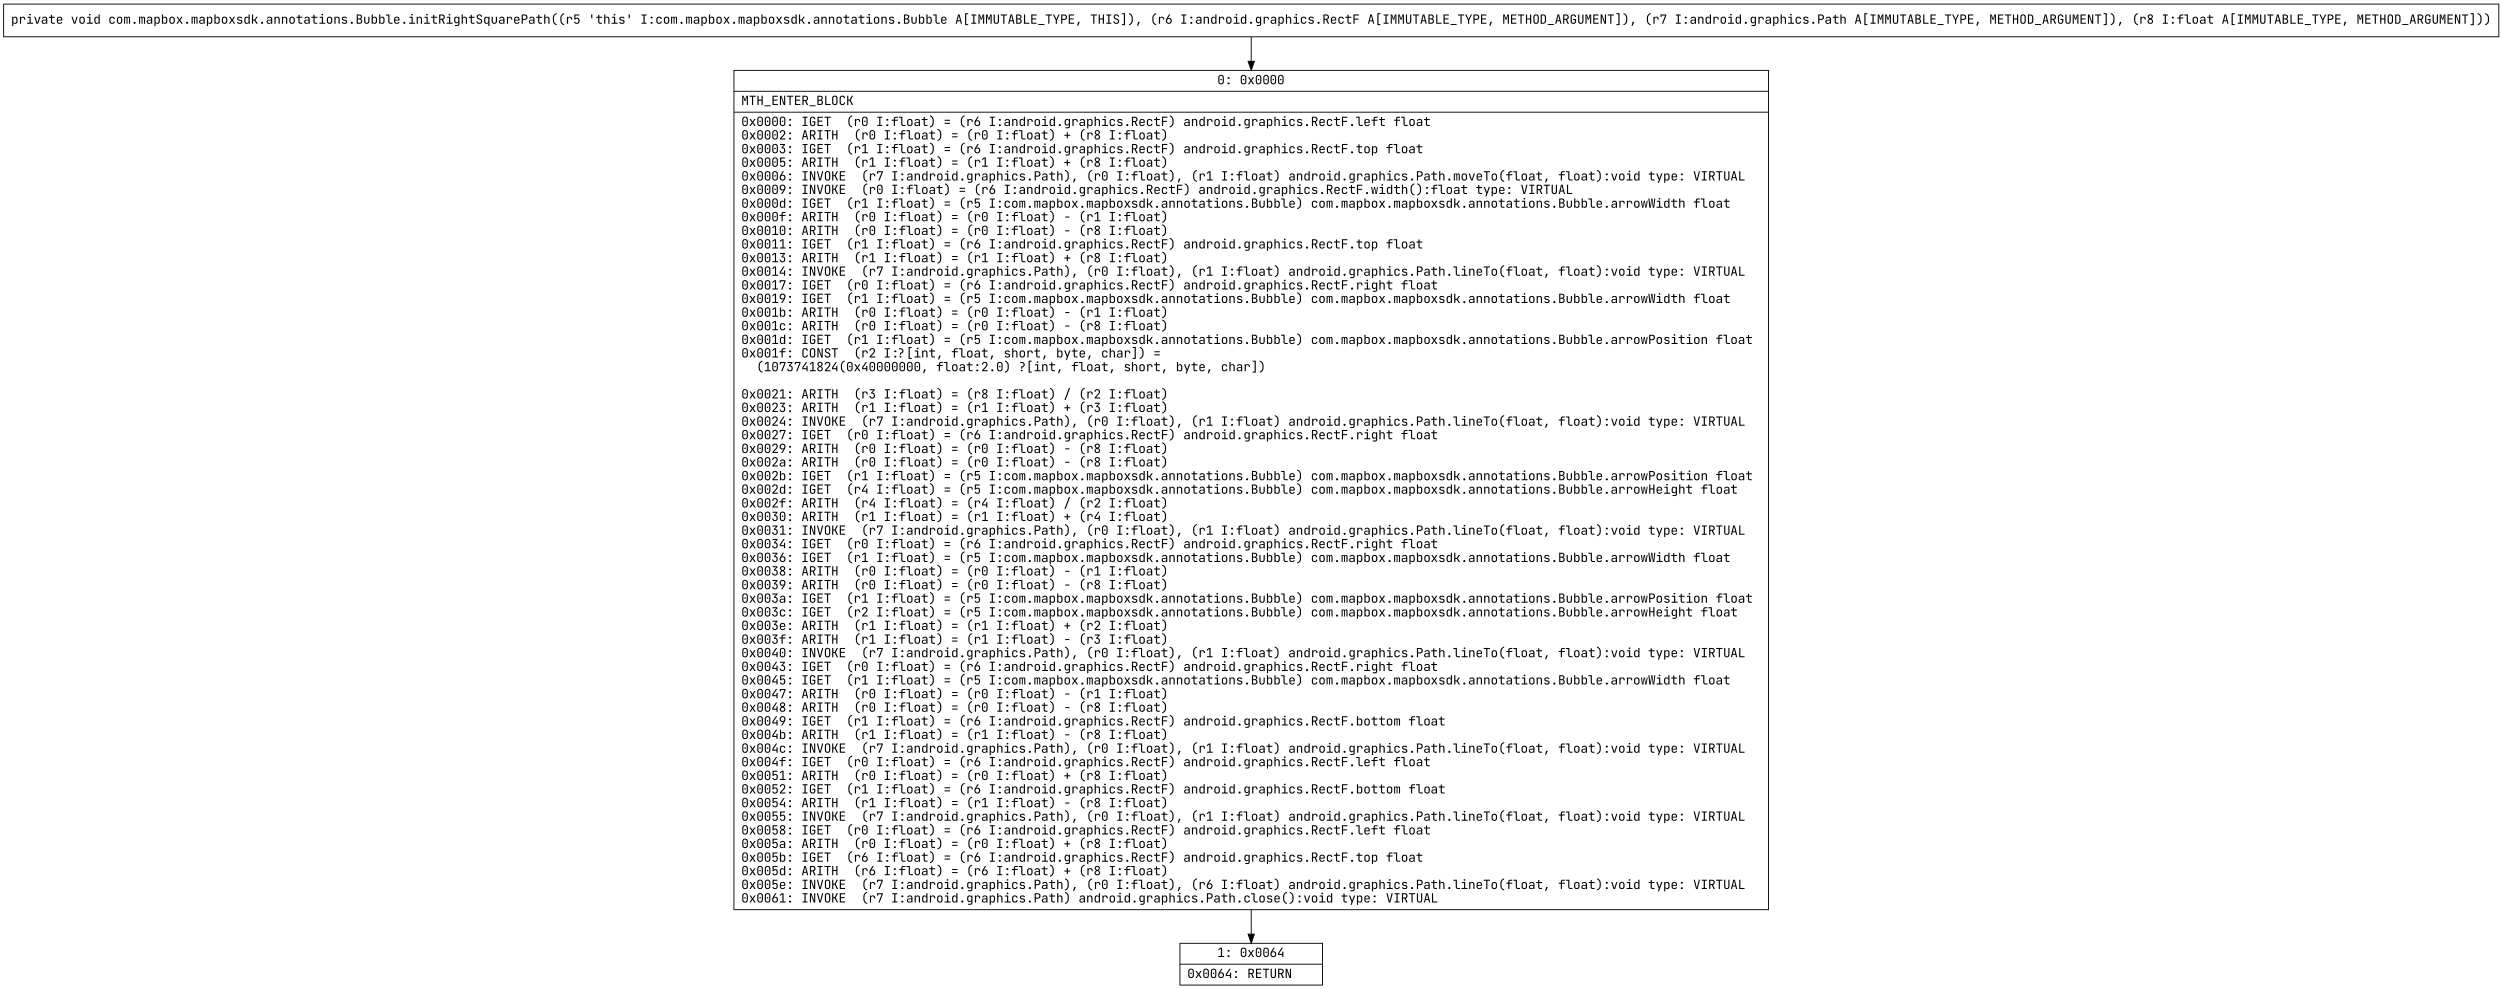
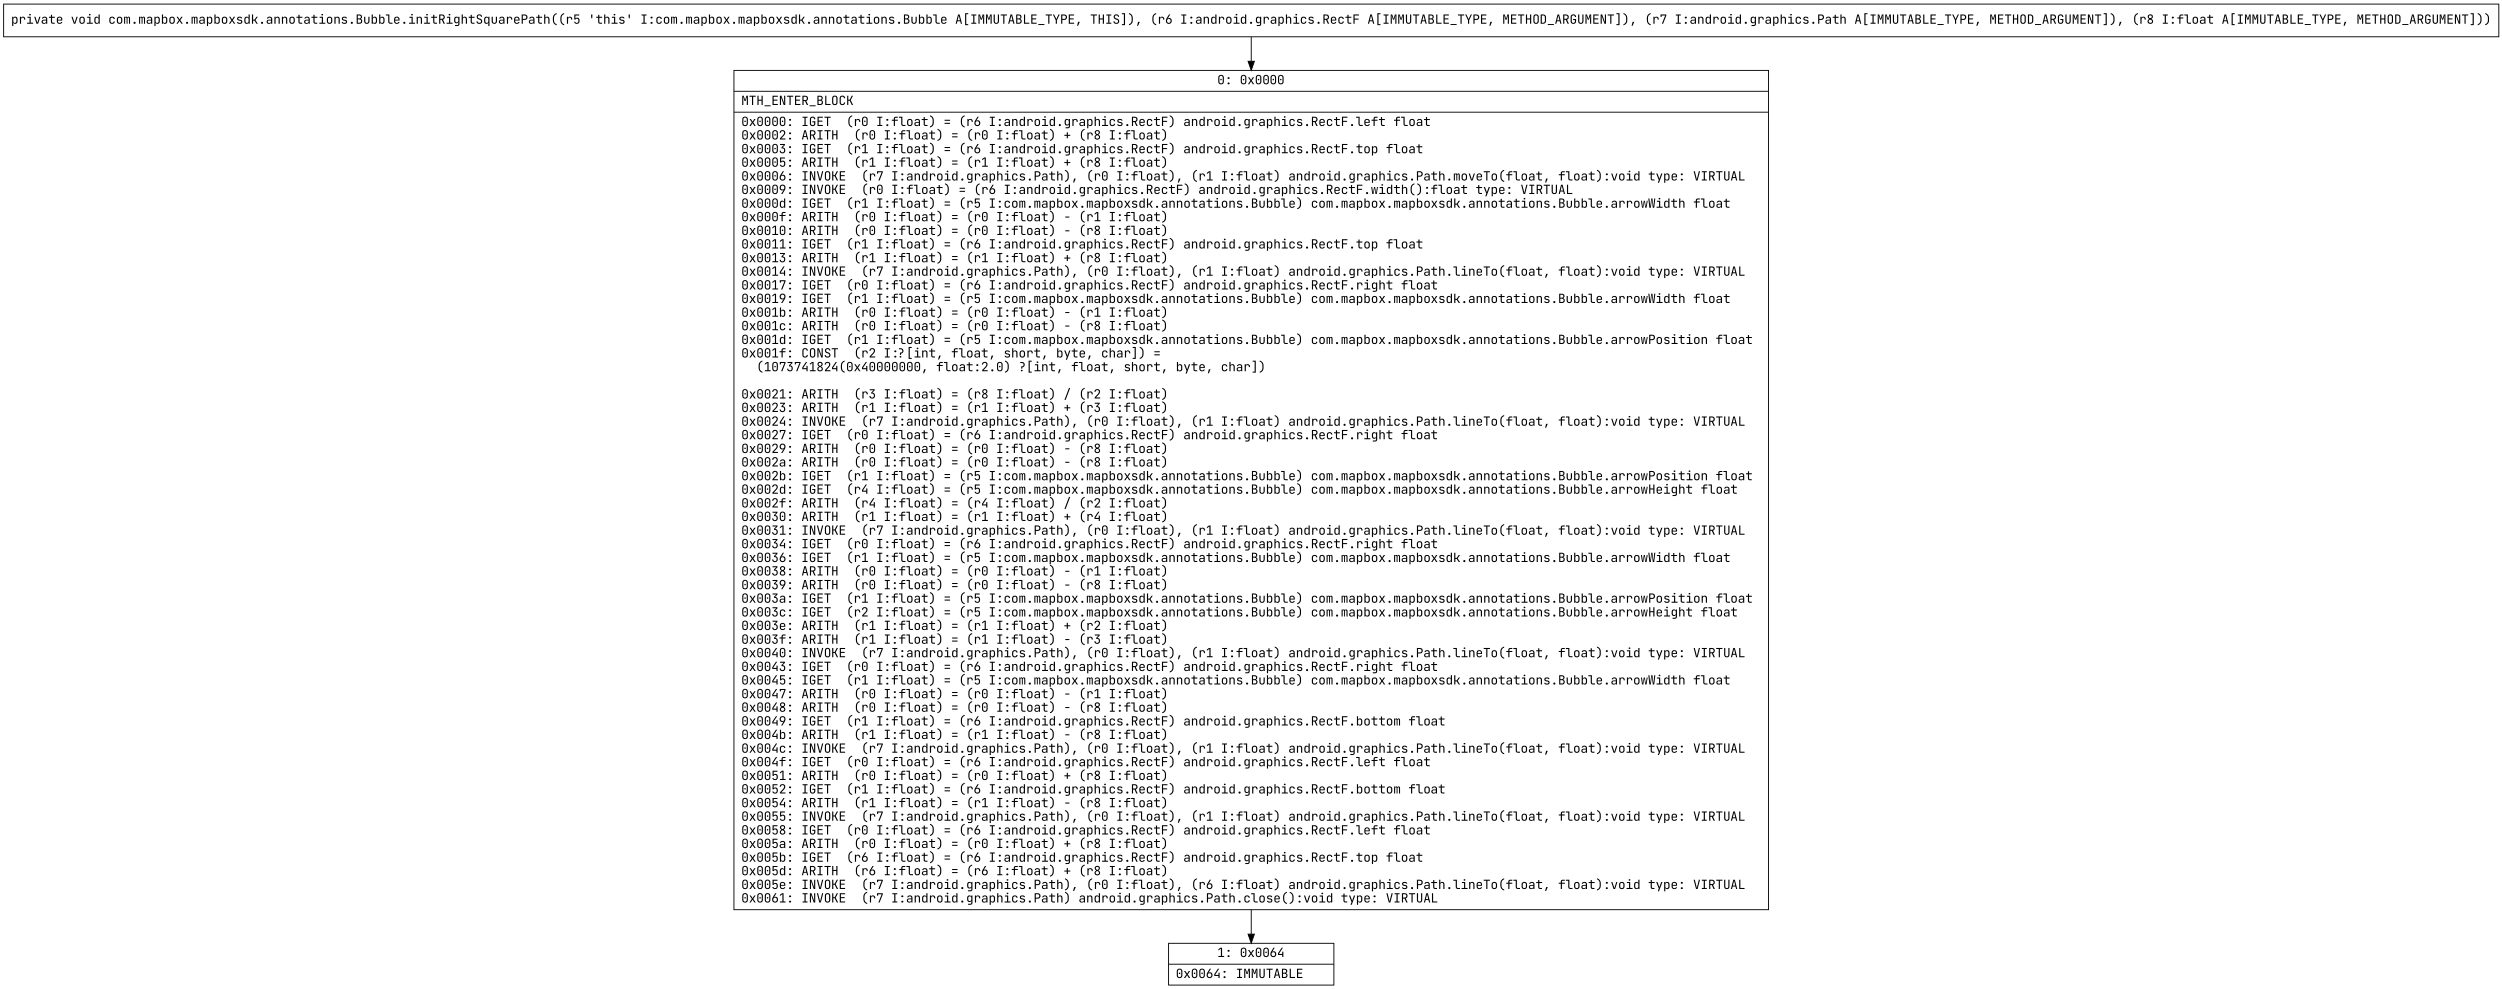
(1251, 974) -> (1251, 974)
